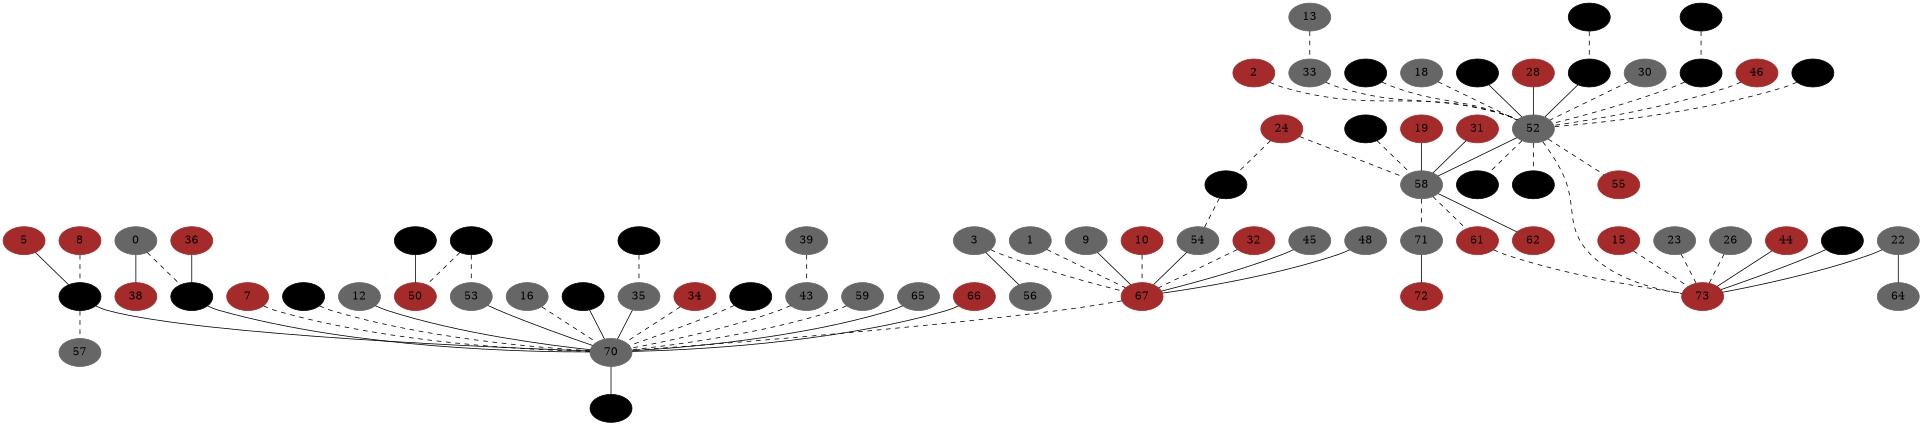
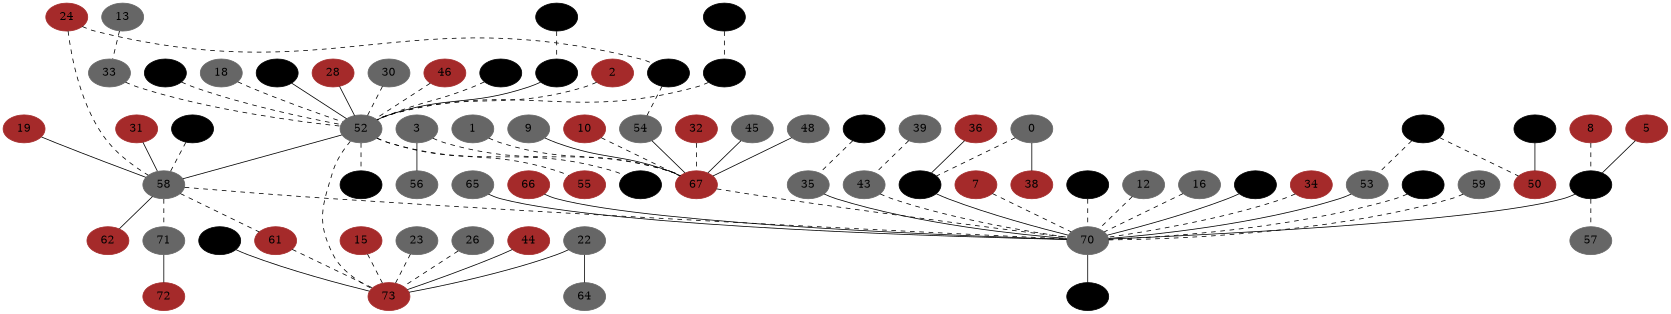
none -> (537, 211)
(482, 334) -> (1116, 213)
